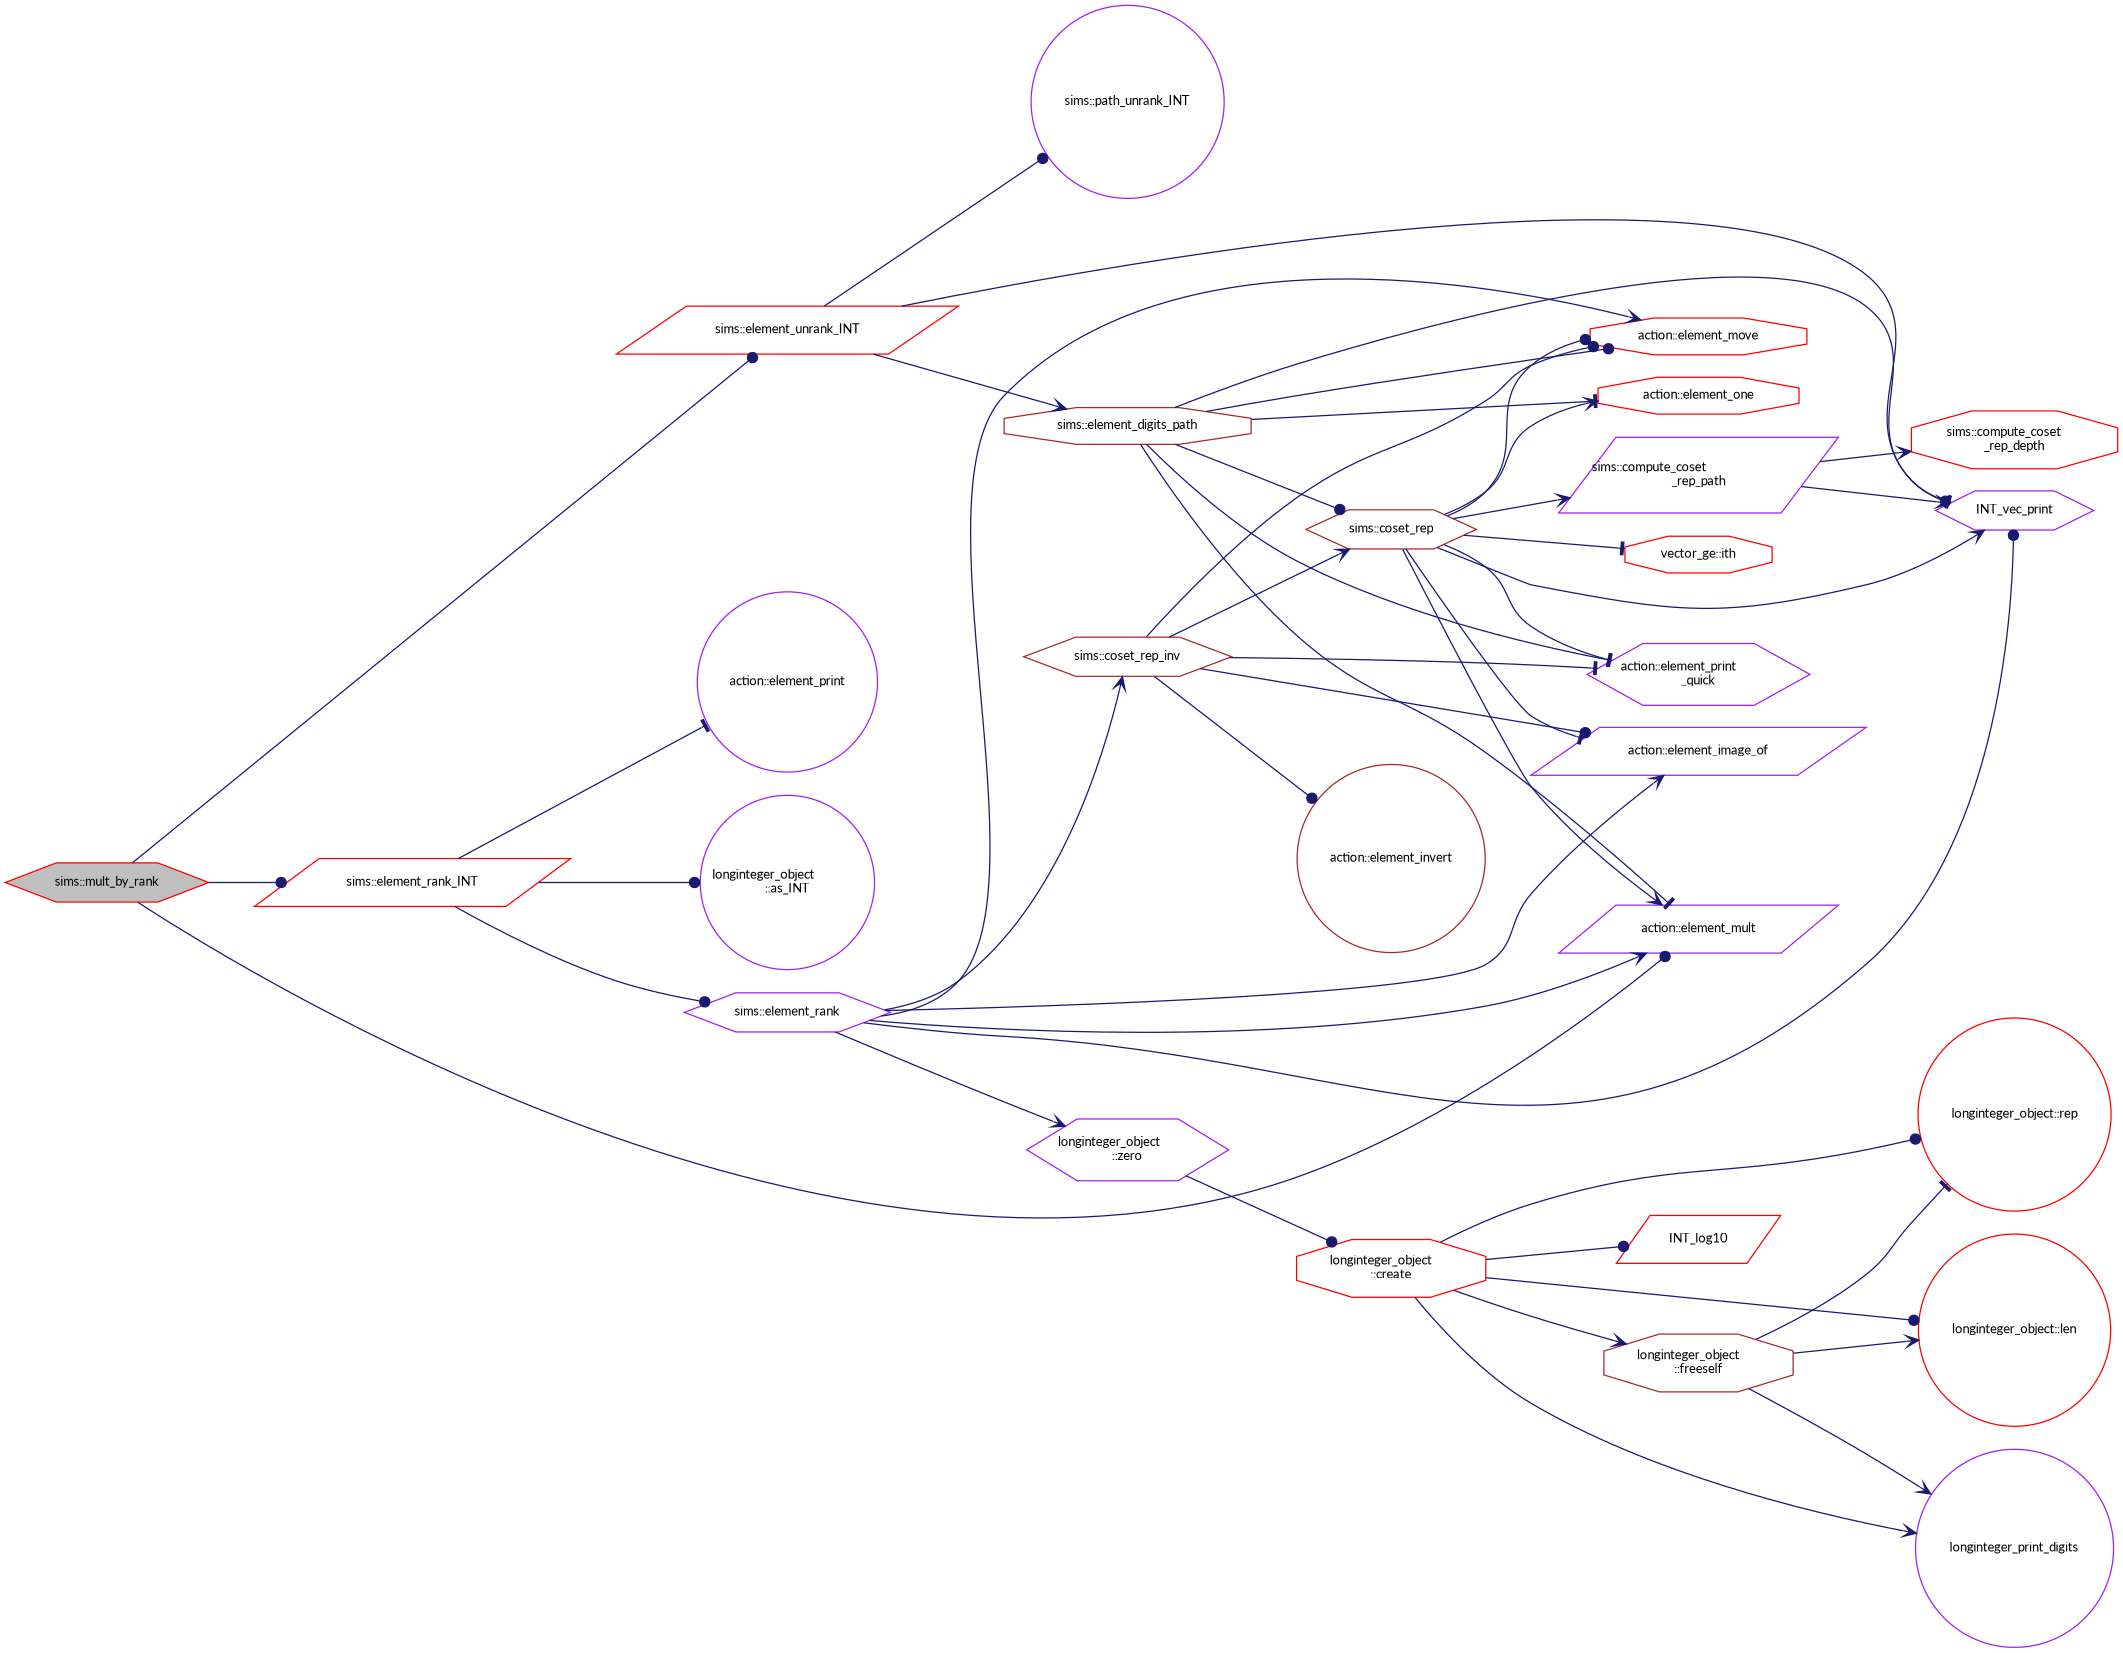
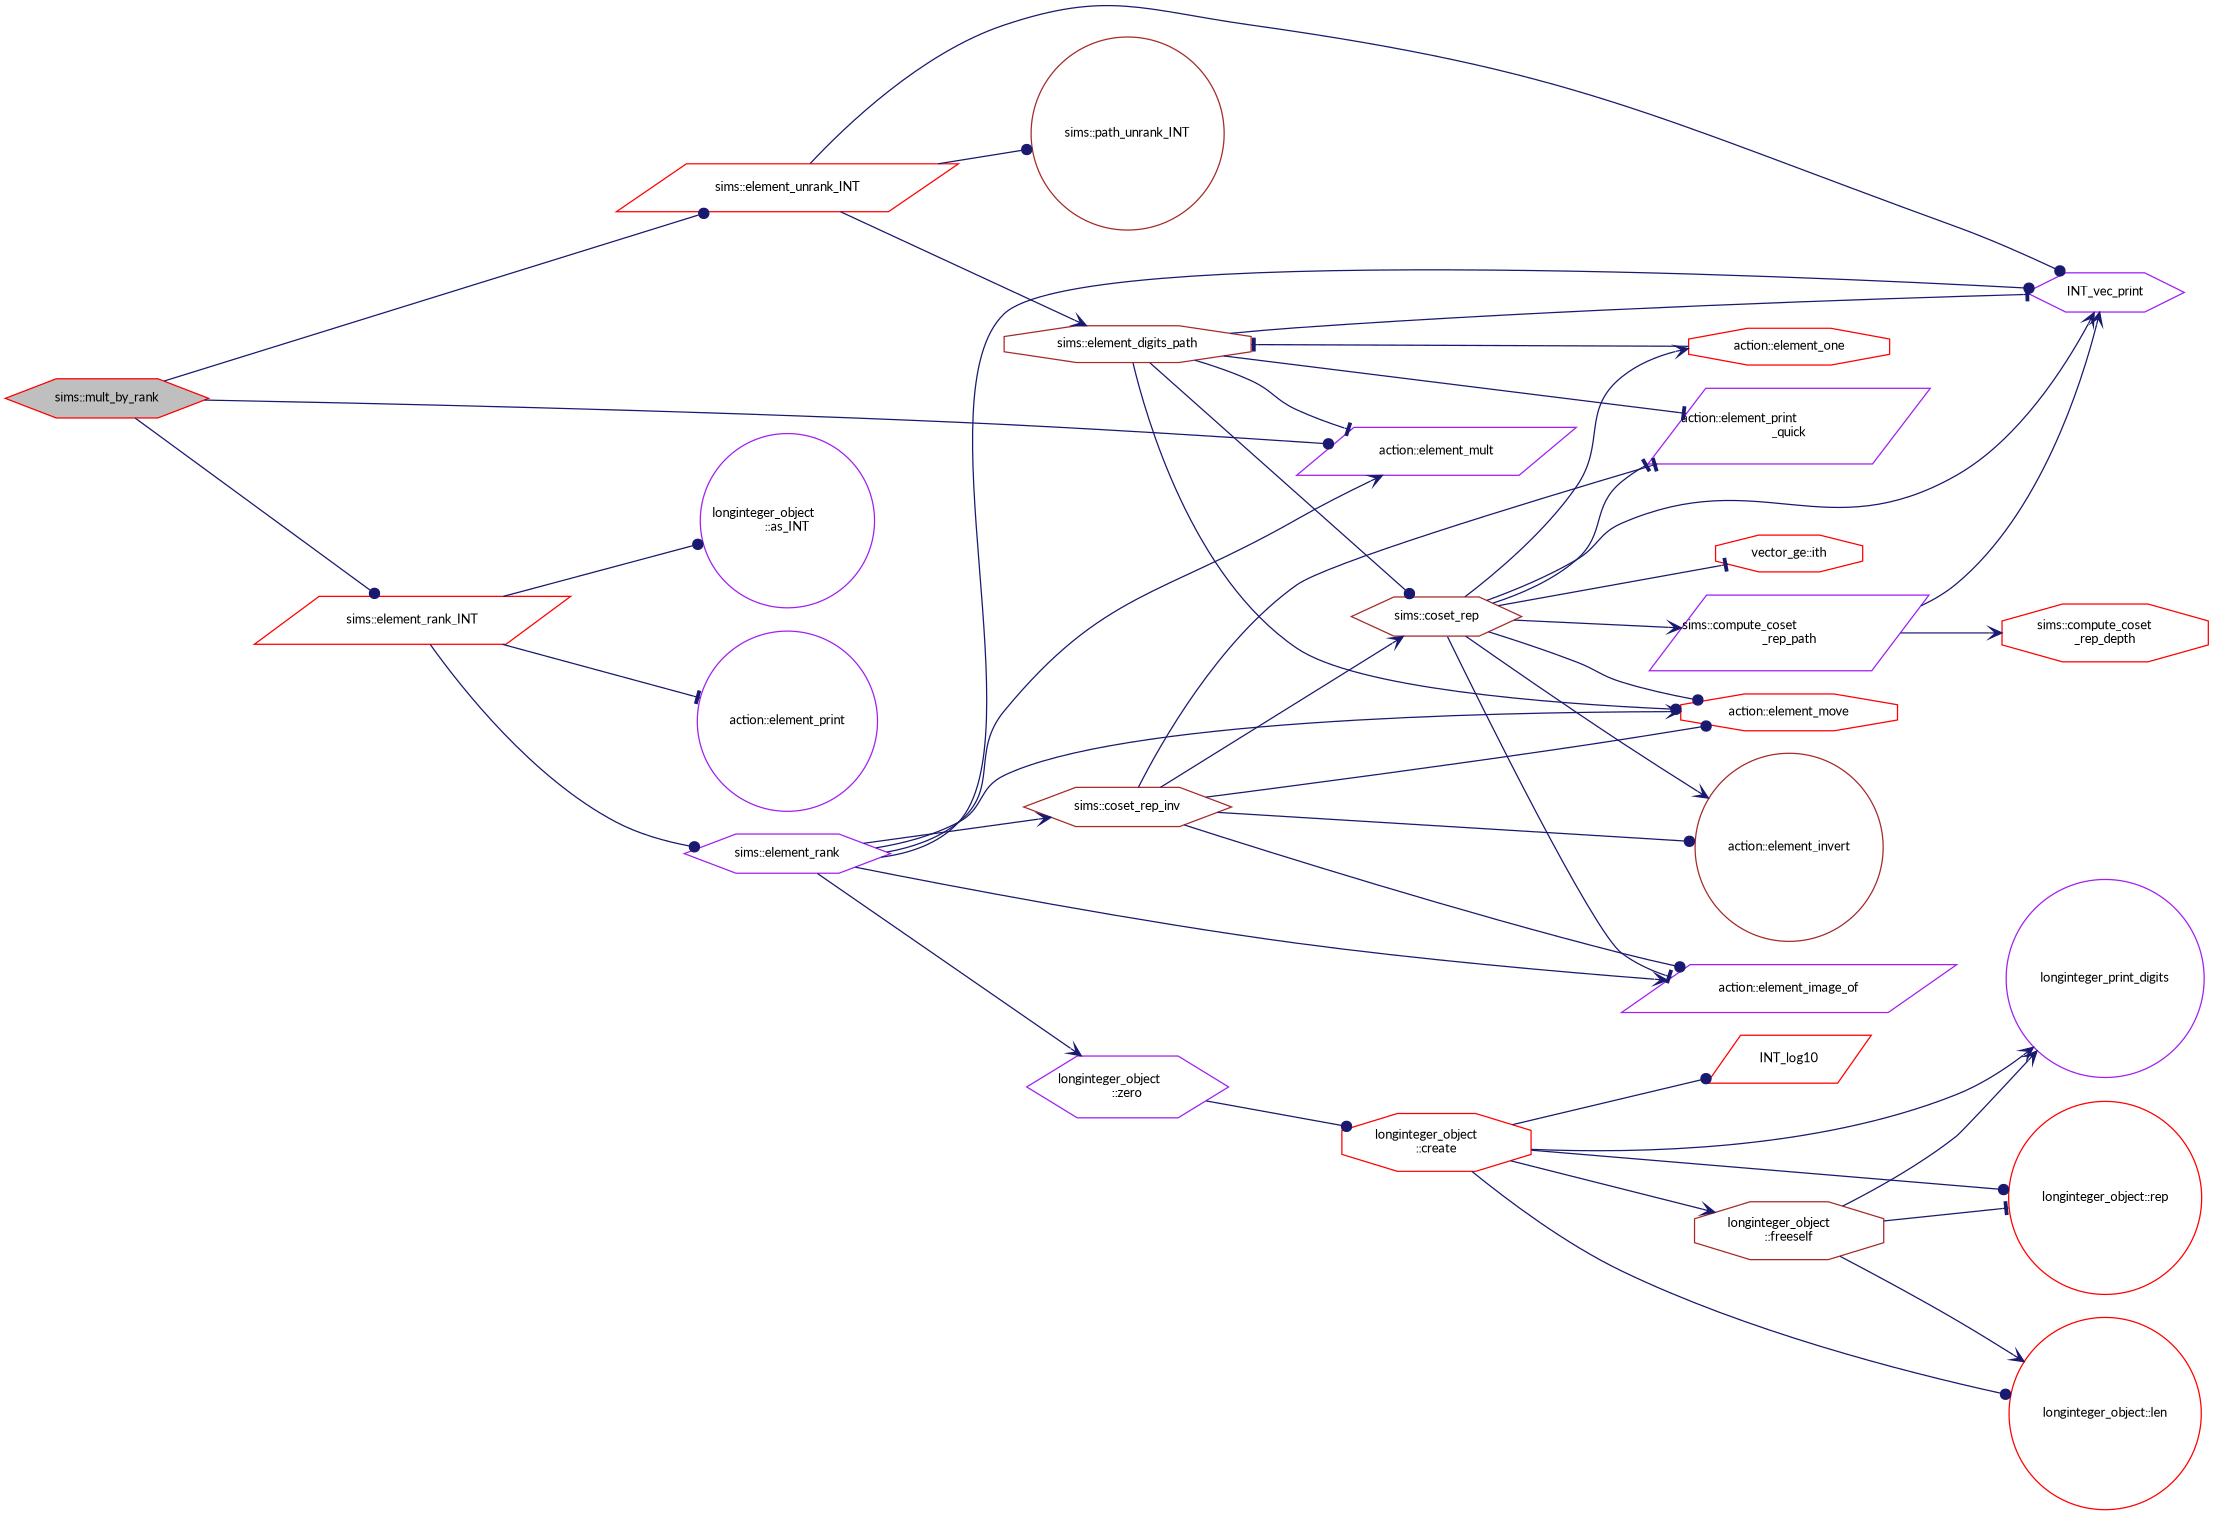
(1128, 102) -> (1128, 134)
(1421, 410) -> (1473, 345)
(1698, 674) -> (1789, 426)
(1504, 741) -> (1592, 723)
